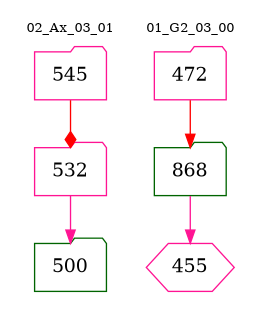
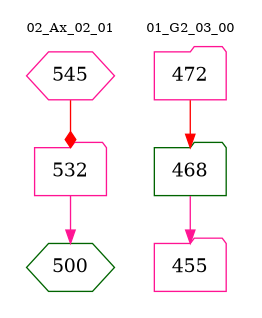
(71, 29) -> (71, 29)
(71, 76) -> (71, 76)
(190, 172) -> (190, 172)
(71, 267) -> (71, 267)
(190, 267) -> (190, 267)
